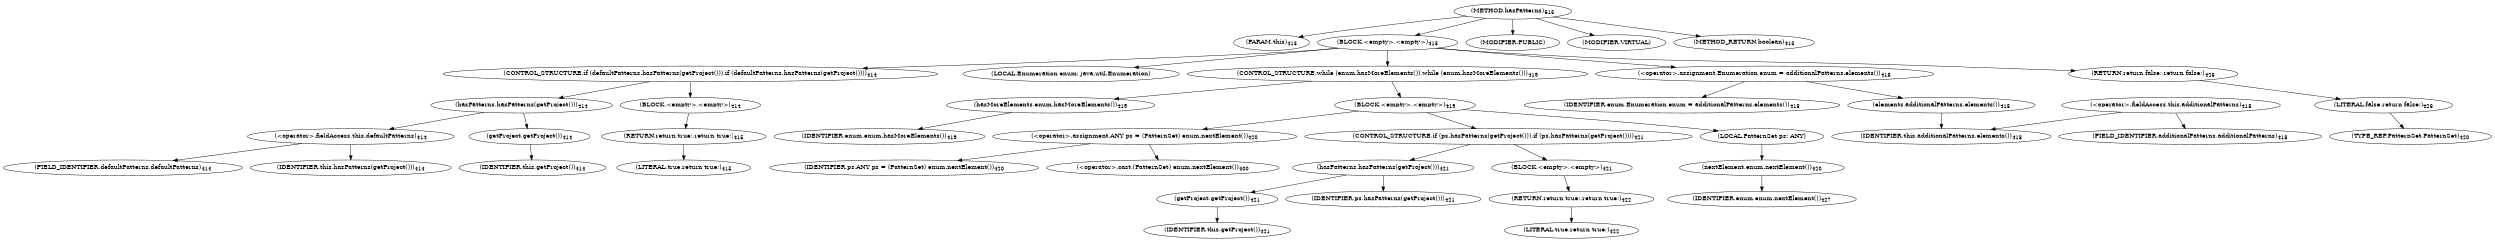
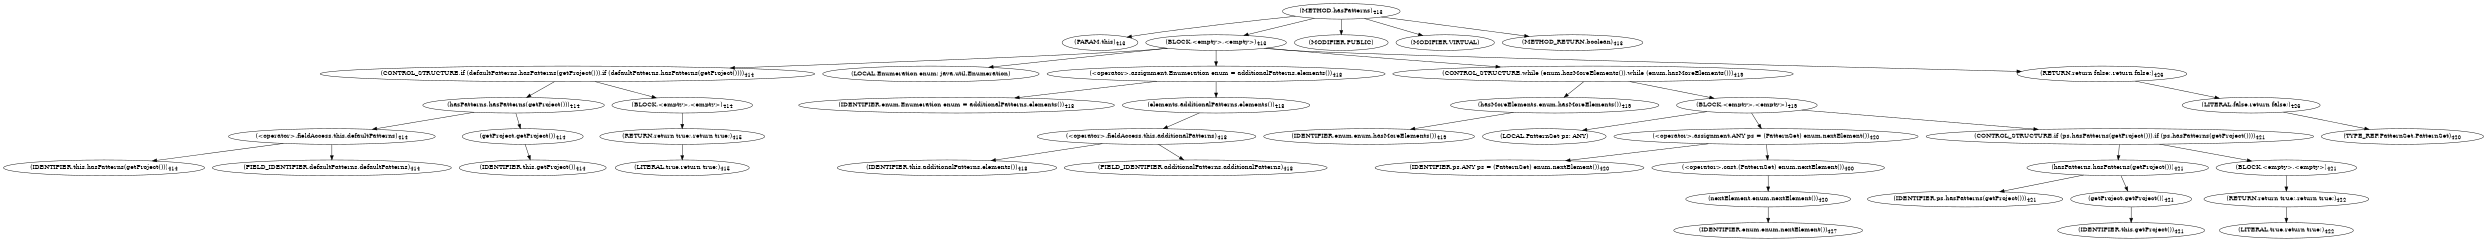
(1550, 11) -> (1378, 11)
(1941, 119) -> (1183, 120)
(1762, 150) -> (1768, 181)
